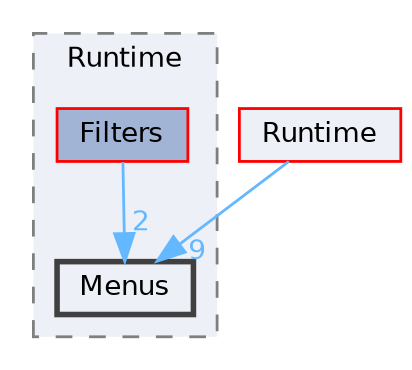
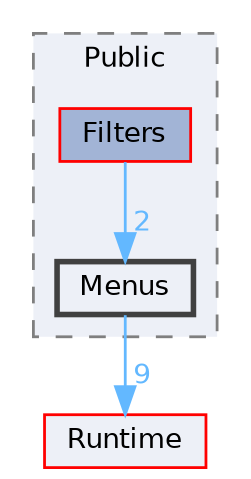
(125, 60) -> (125, 60)
(234, 203) -> (125, 354)
